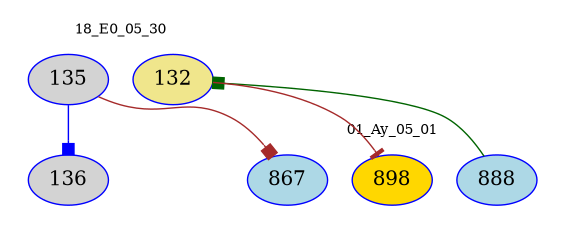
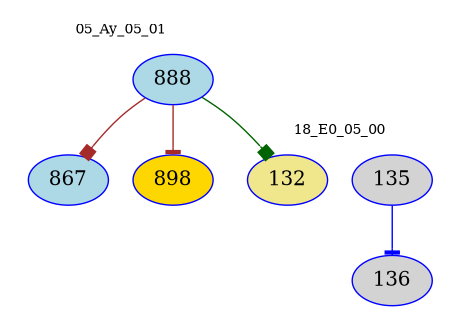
(121, 30) -> (340, 131)
(302, 100) -> (173, 126)
(186, 107) -> (117, 120)
(68, 123) -> (392, 227)
(392, 131) -> (121, 30)
